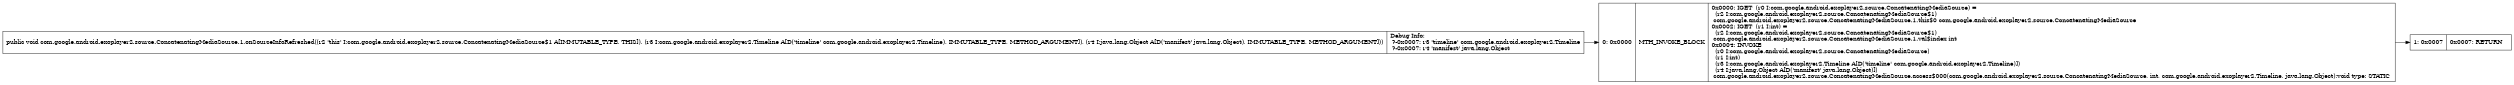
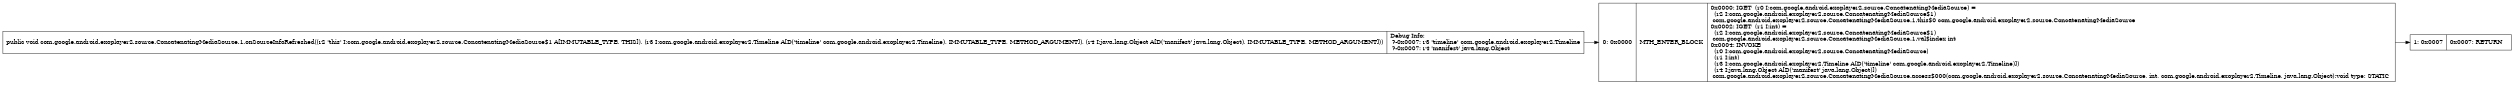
(1672, 42) -> (1671, 42)
